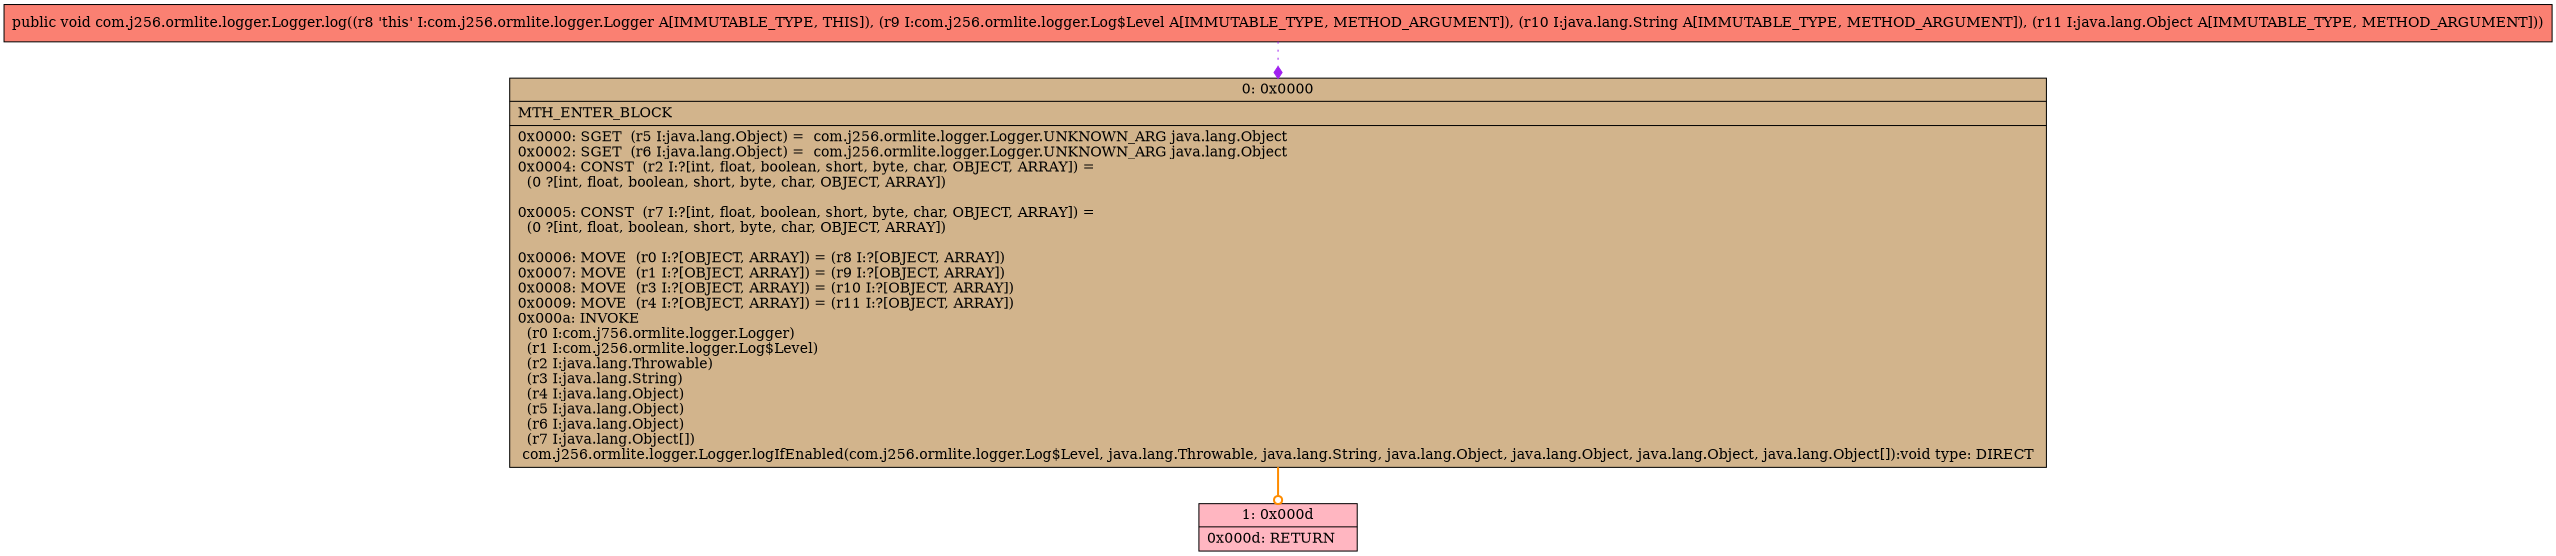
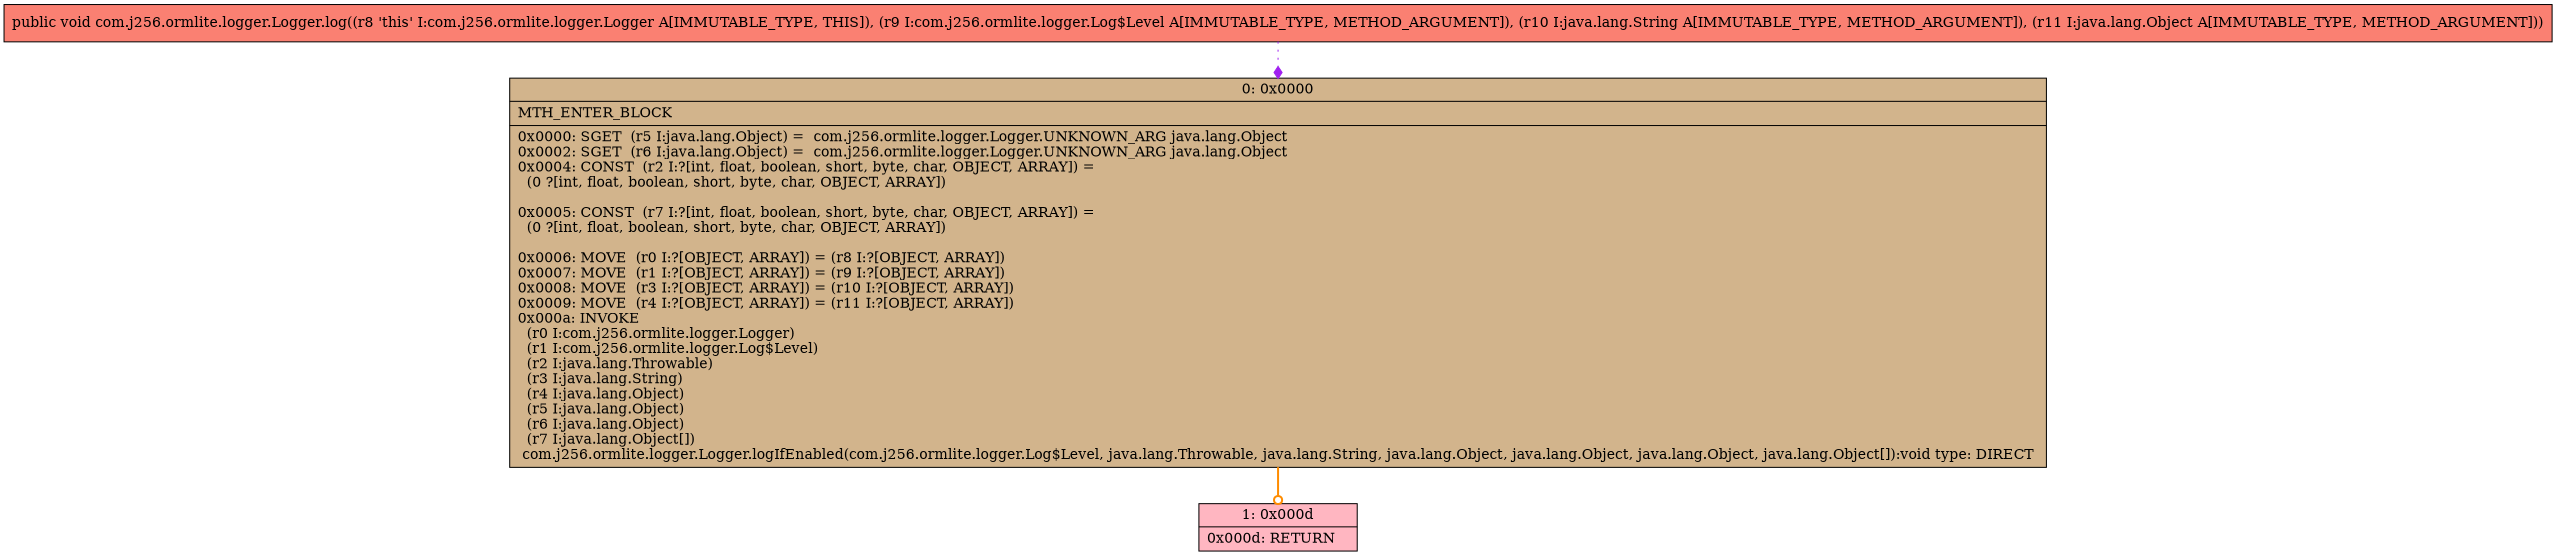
(656, 334) -> (656, 334)
